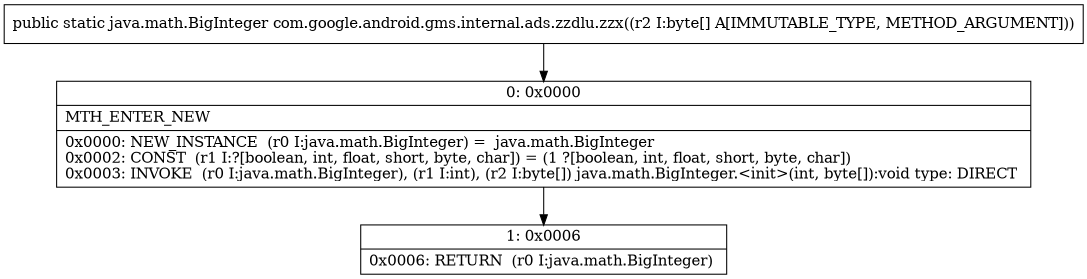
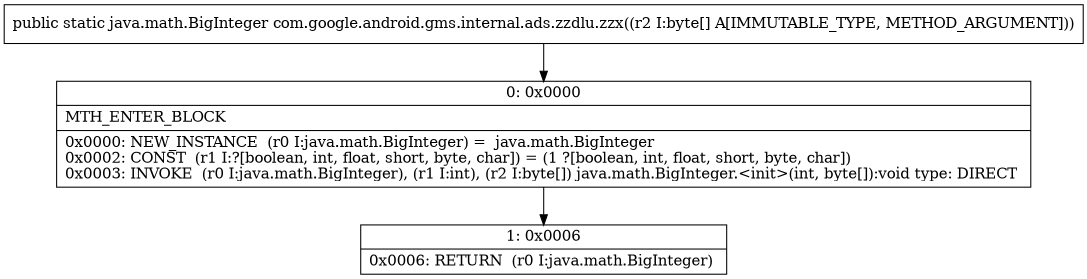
(138, 117) -> (146, 117)
